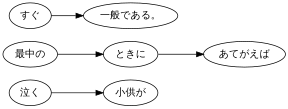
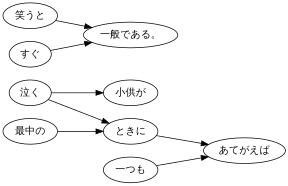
none -> (30, 16)
none -> (75, 110)
none -> (131, 170)
